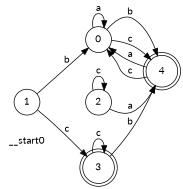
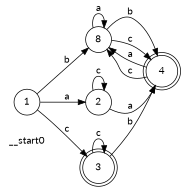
(99, 40) -> (99, 40)
none -> (59, 102)
